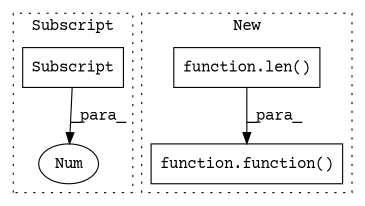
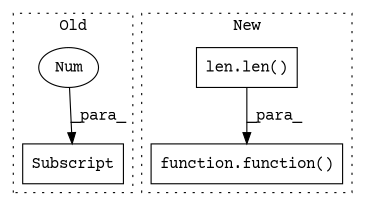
(73, 26) -> (73, 26)
(247, 68) -> (247, 68)
(71, 110) -> (71, 110)
